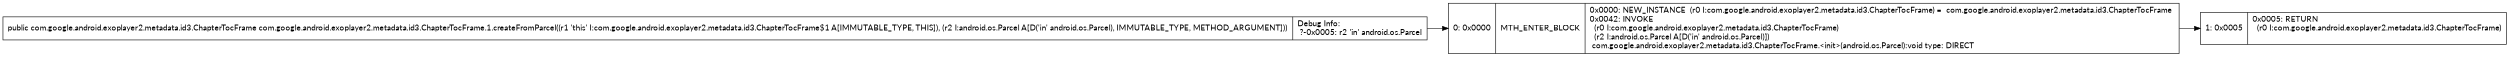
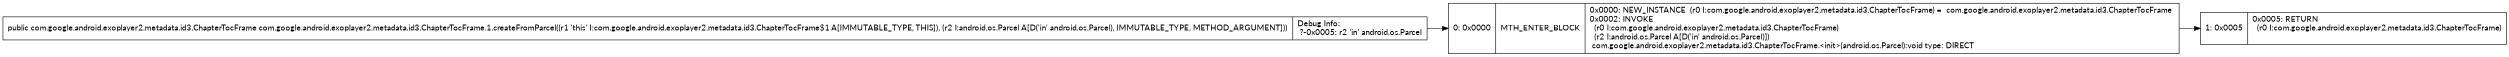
(1624, 19) -> (1624, 19)
